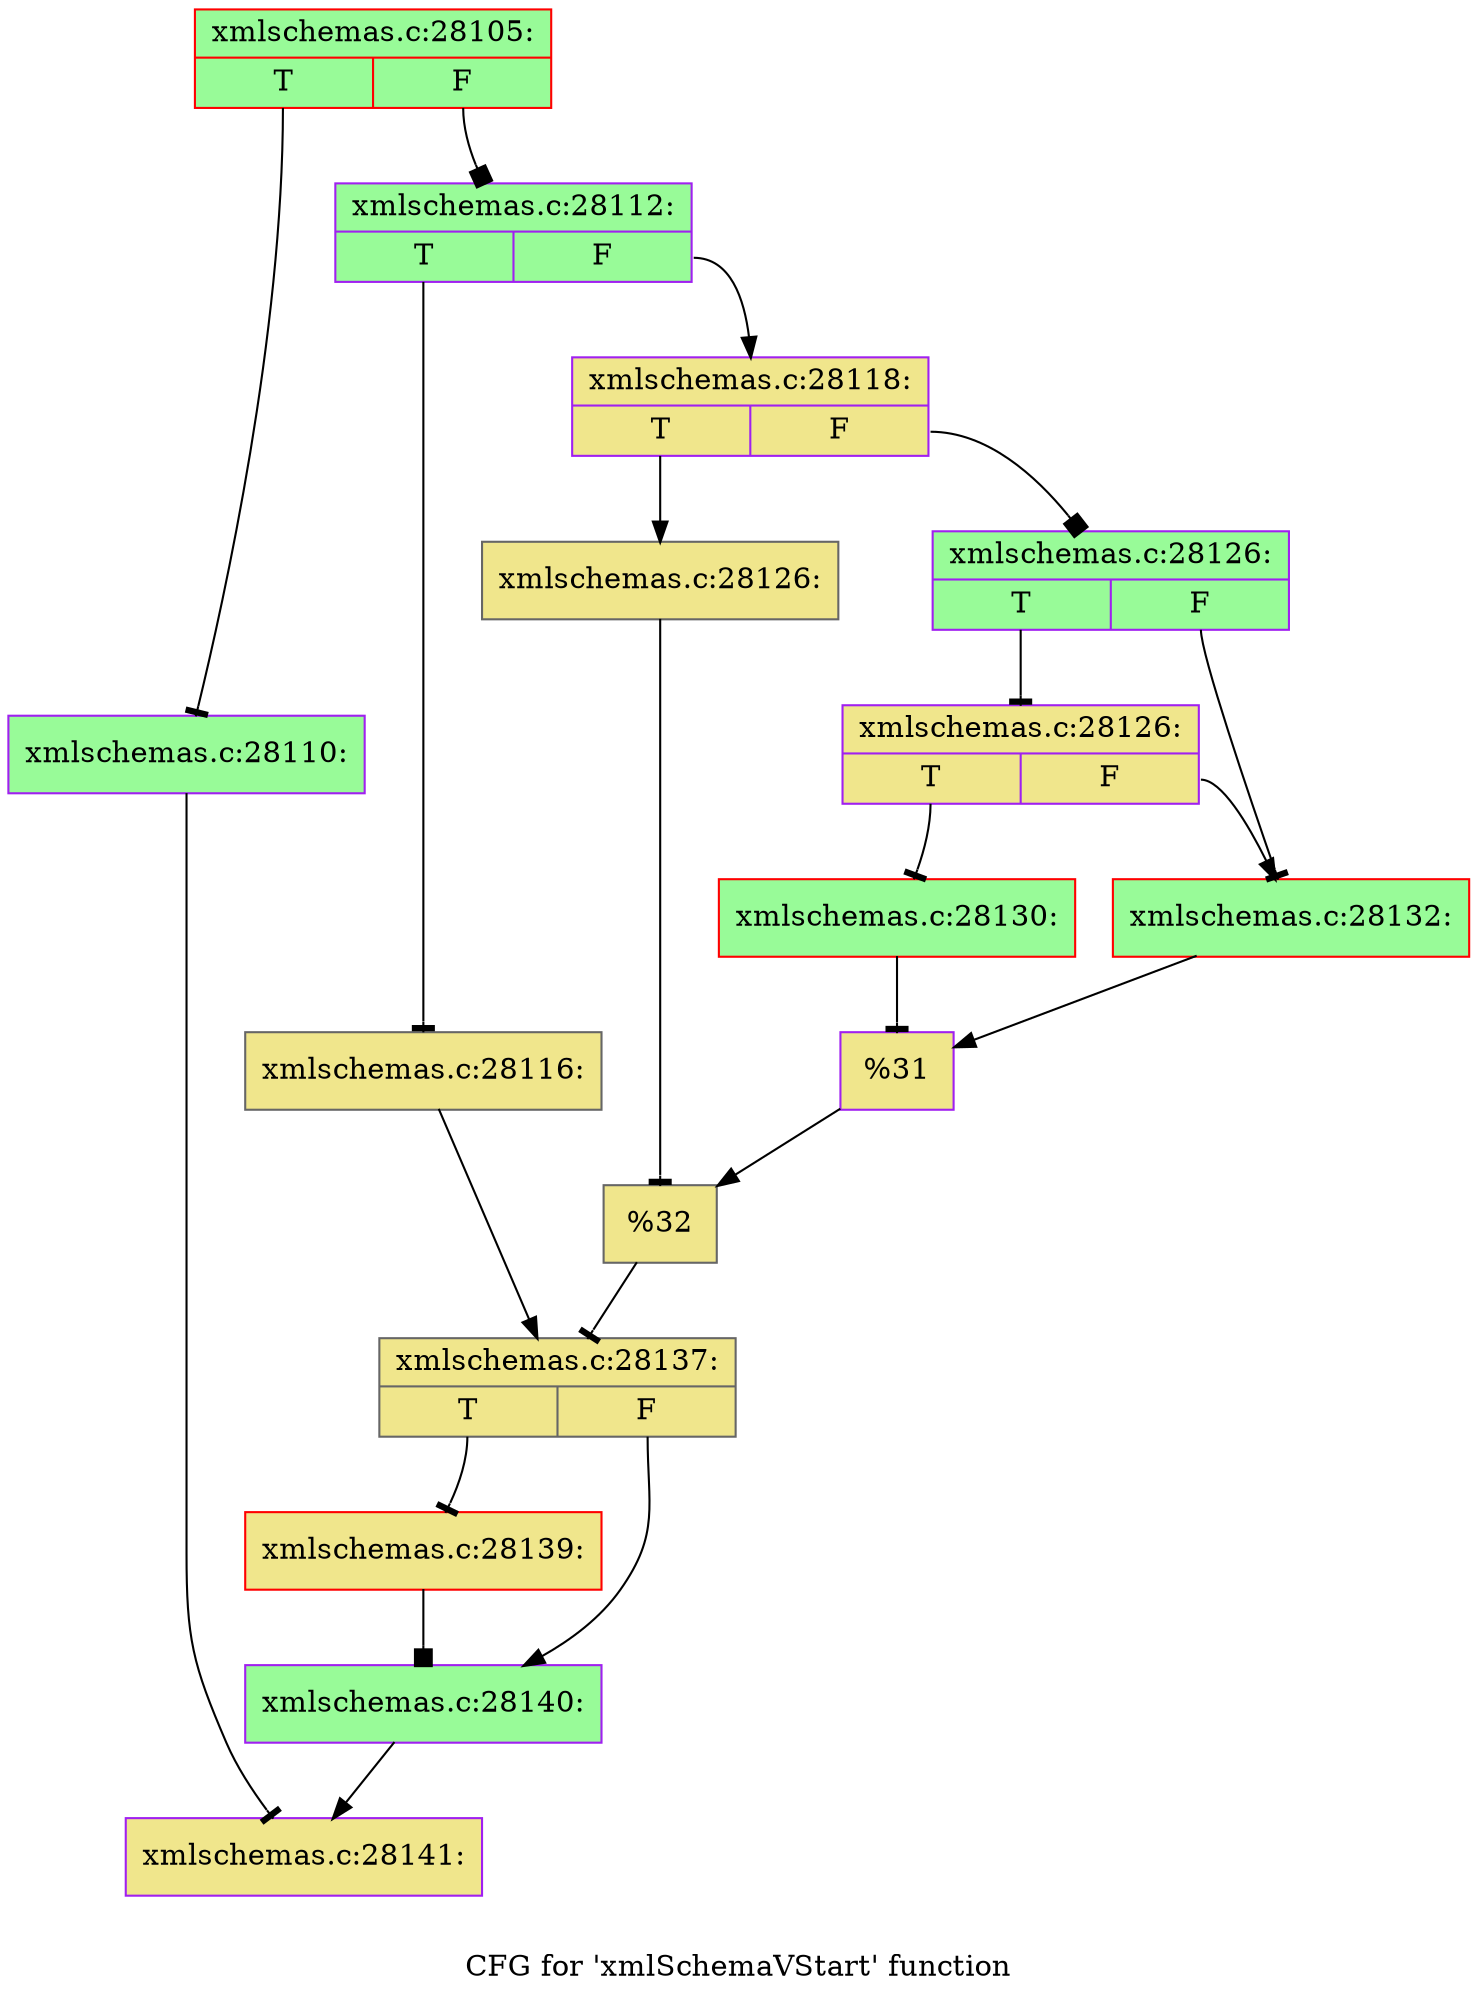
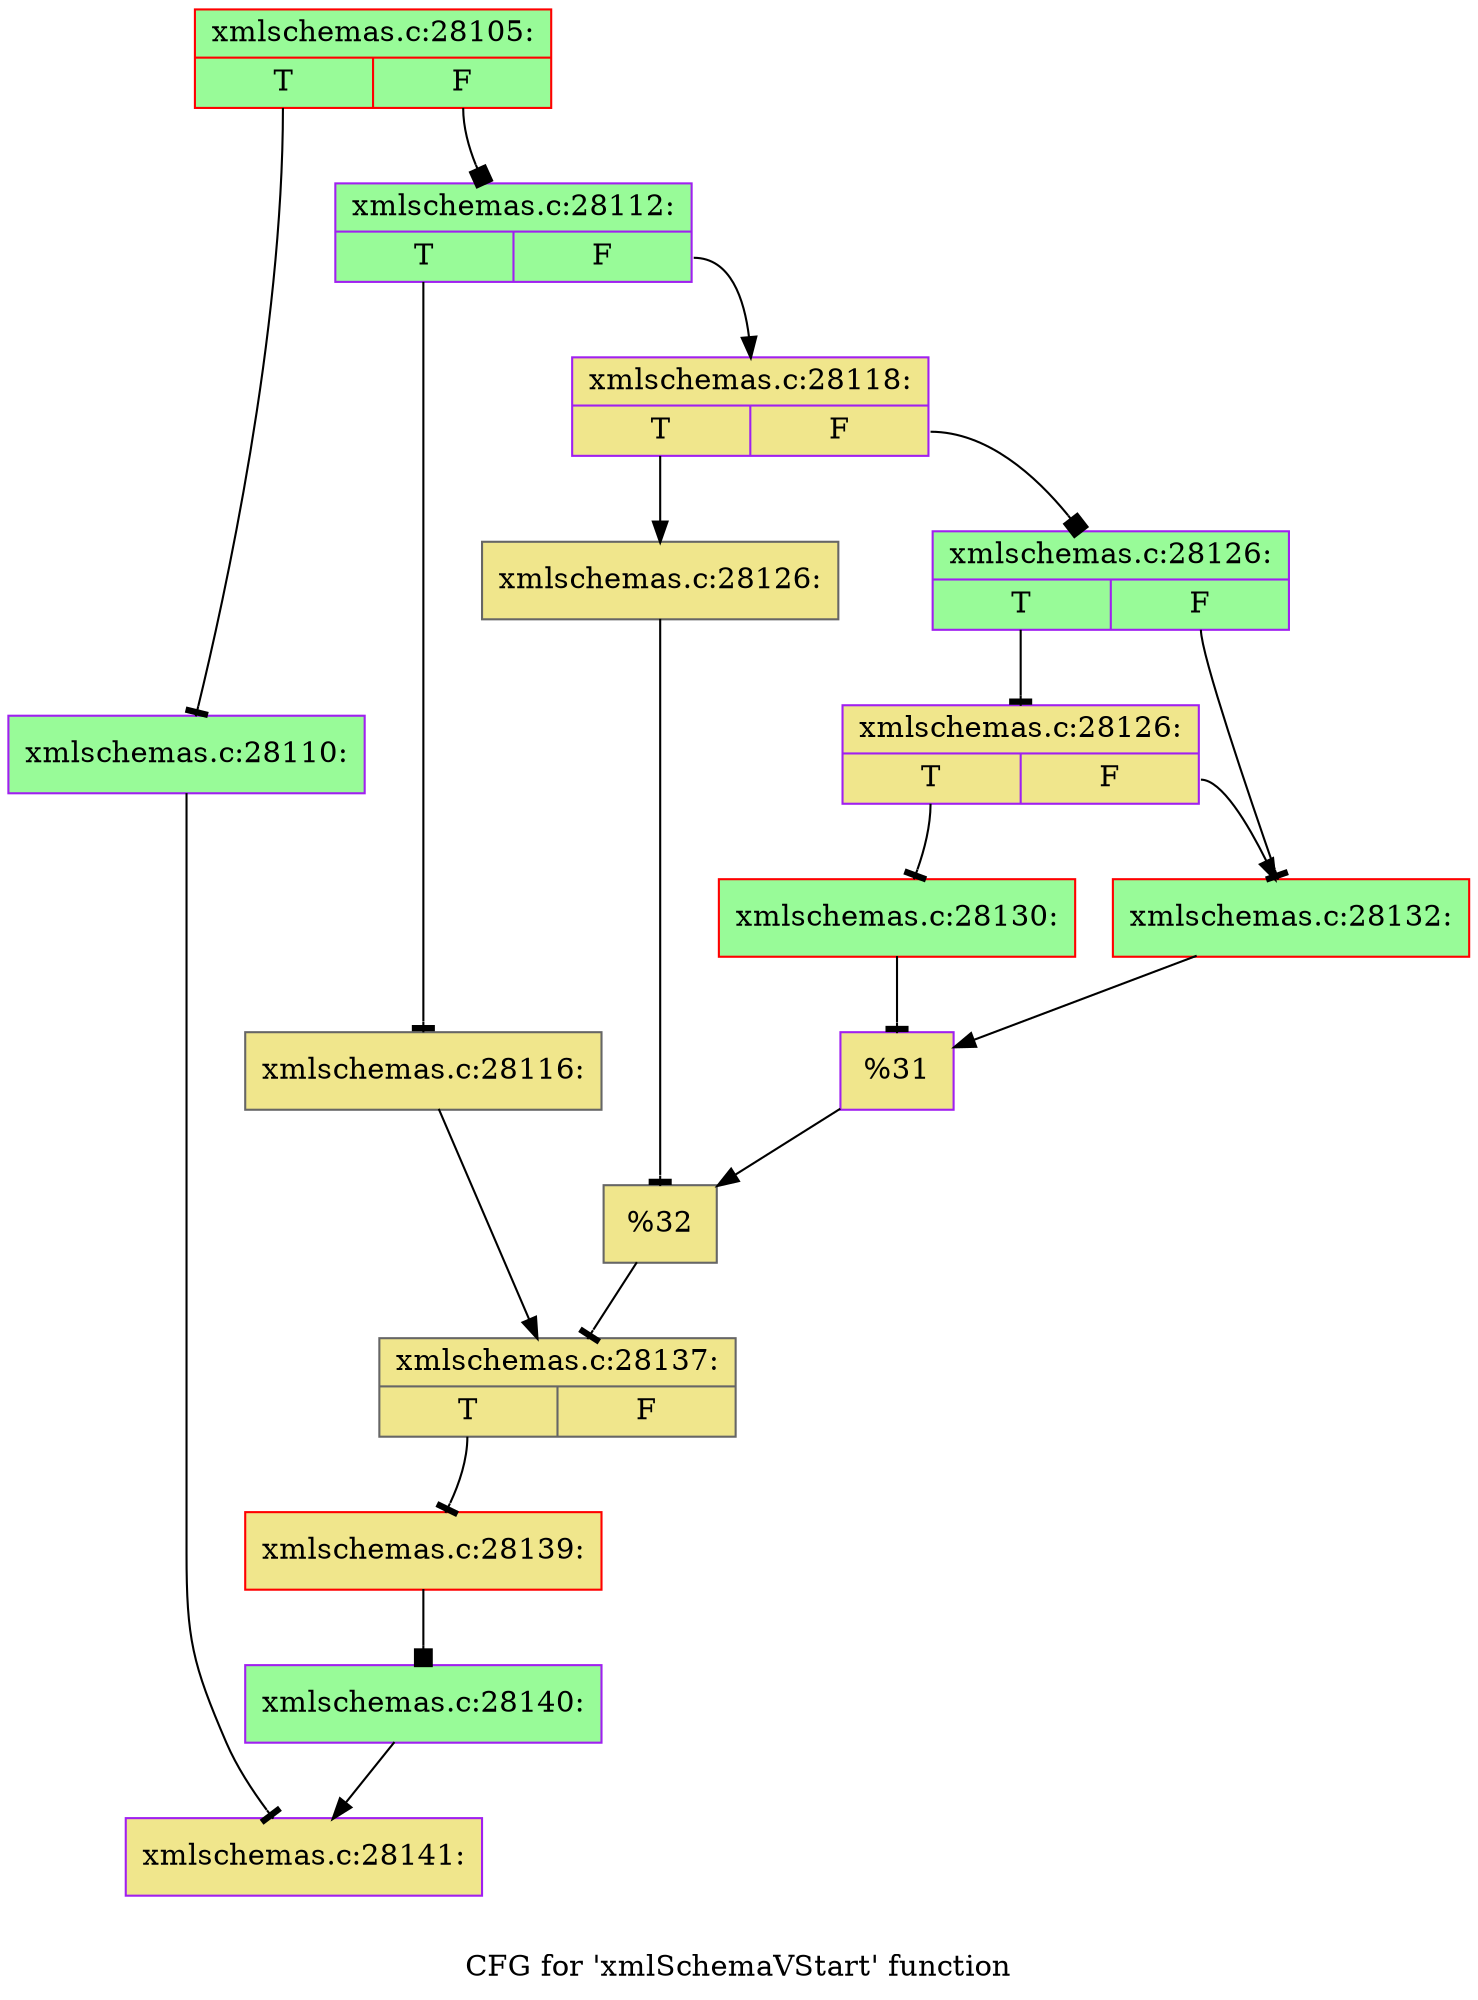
(635, 1566) -> none
